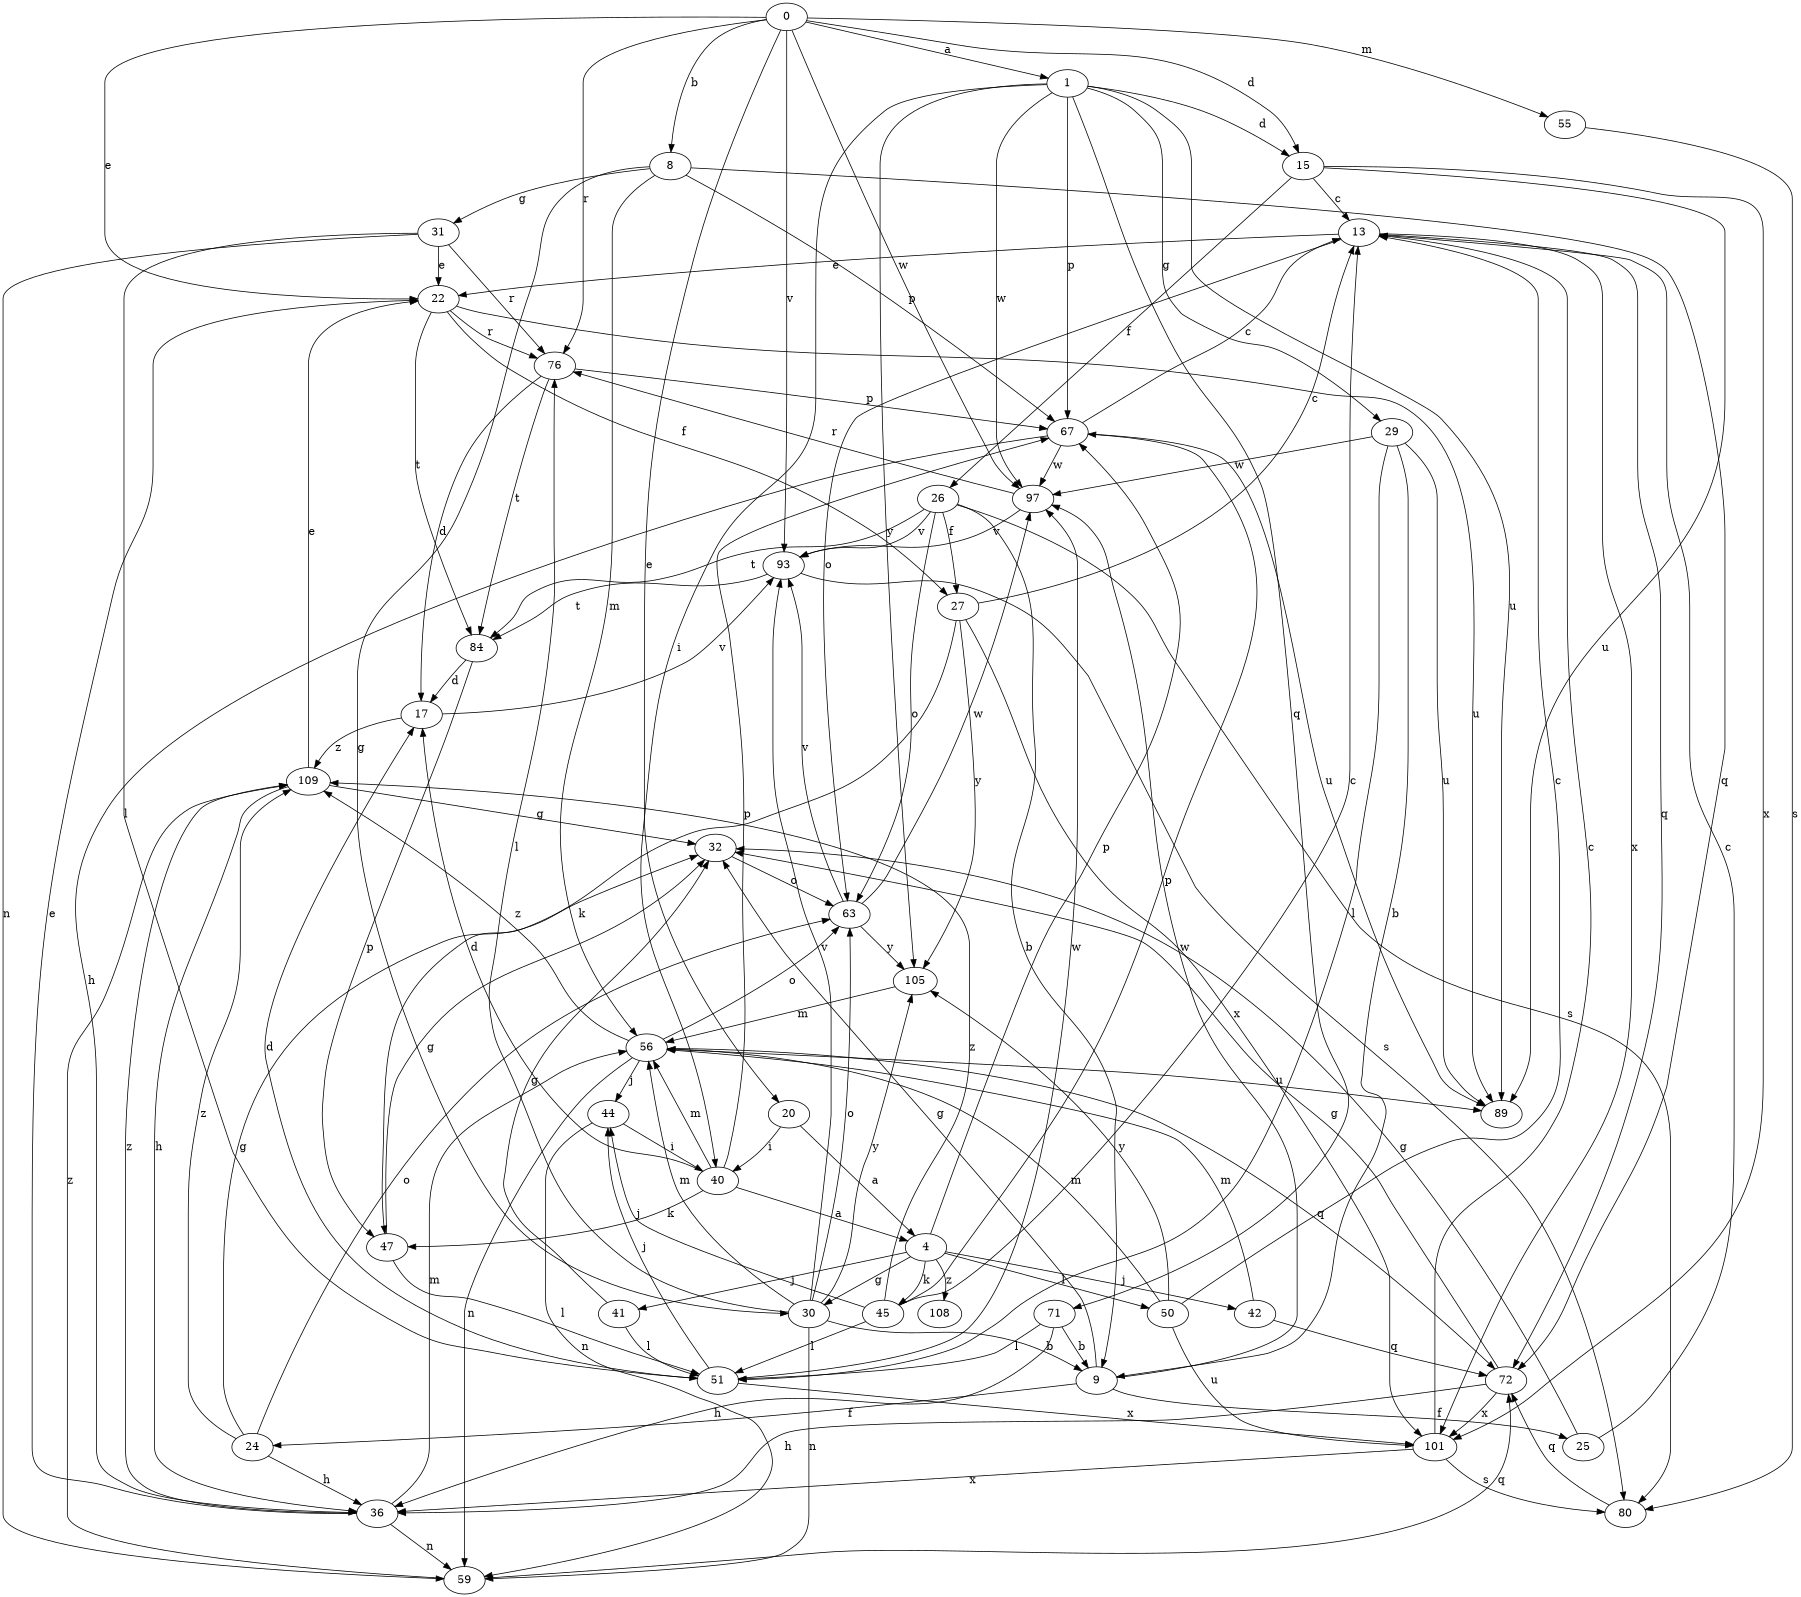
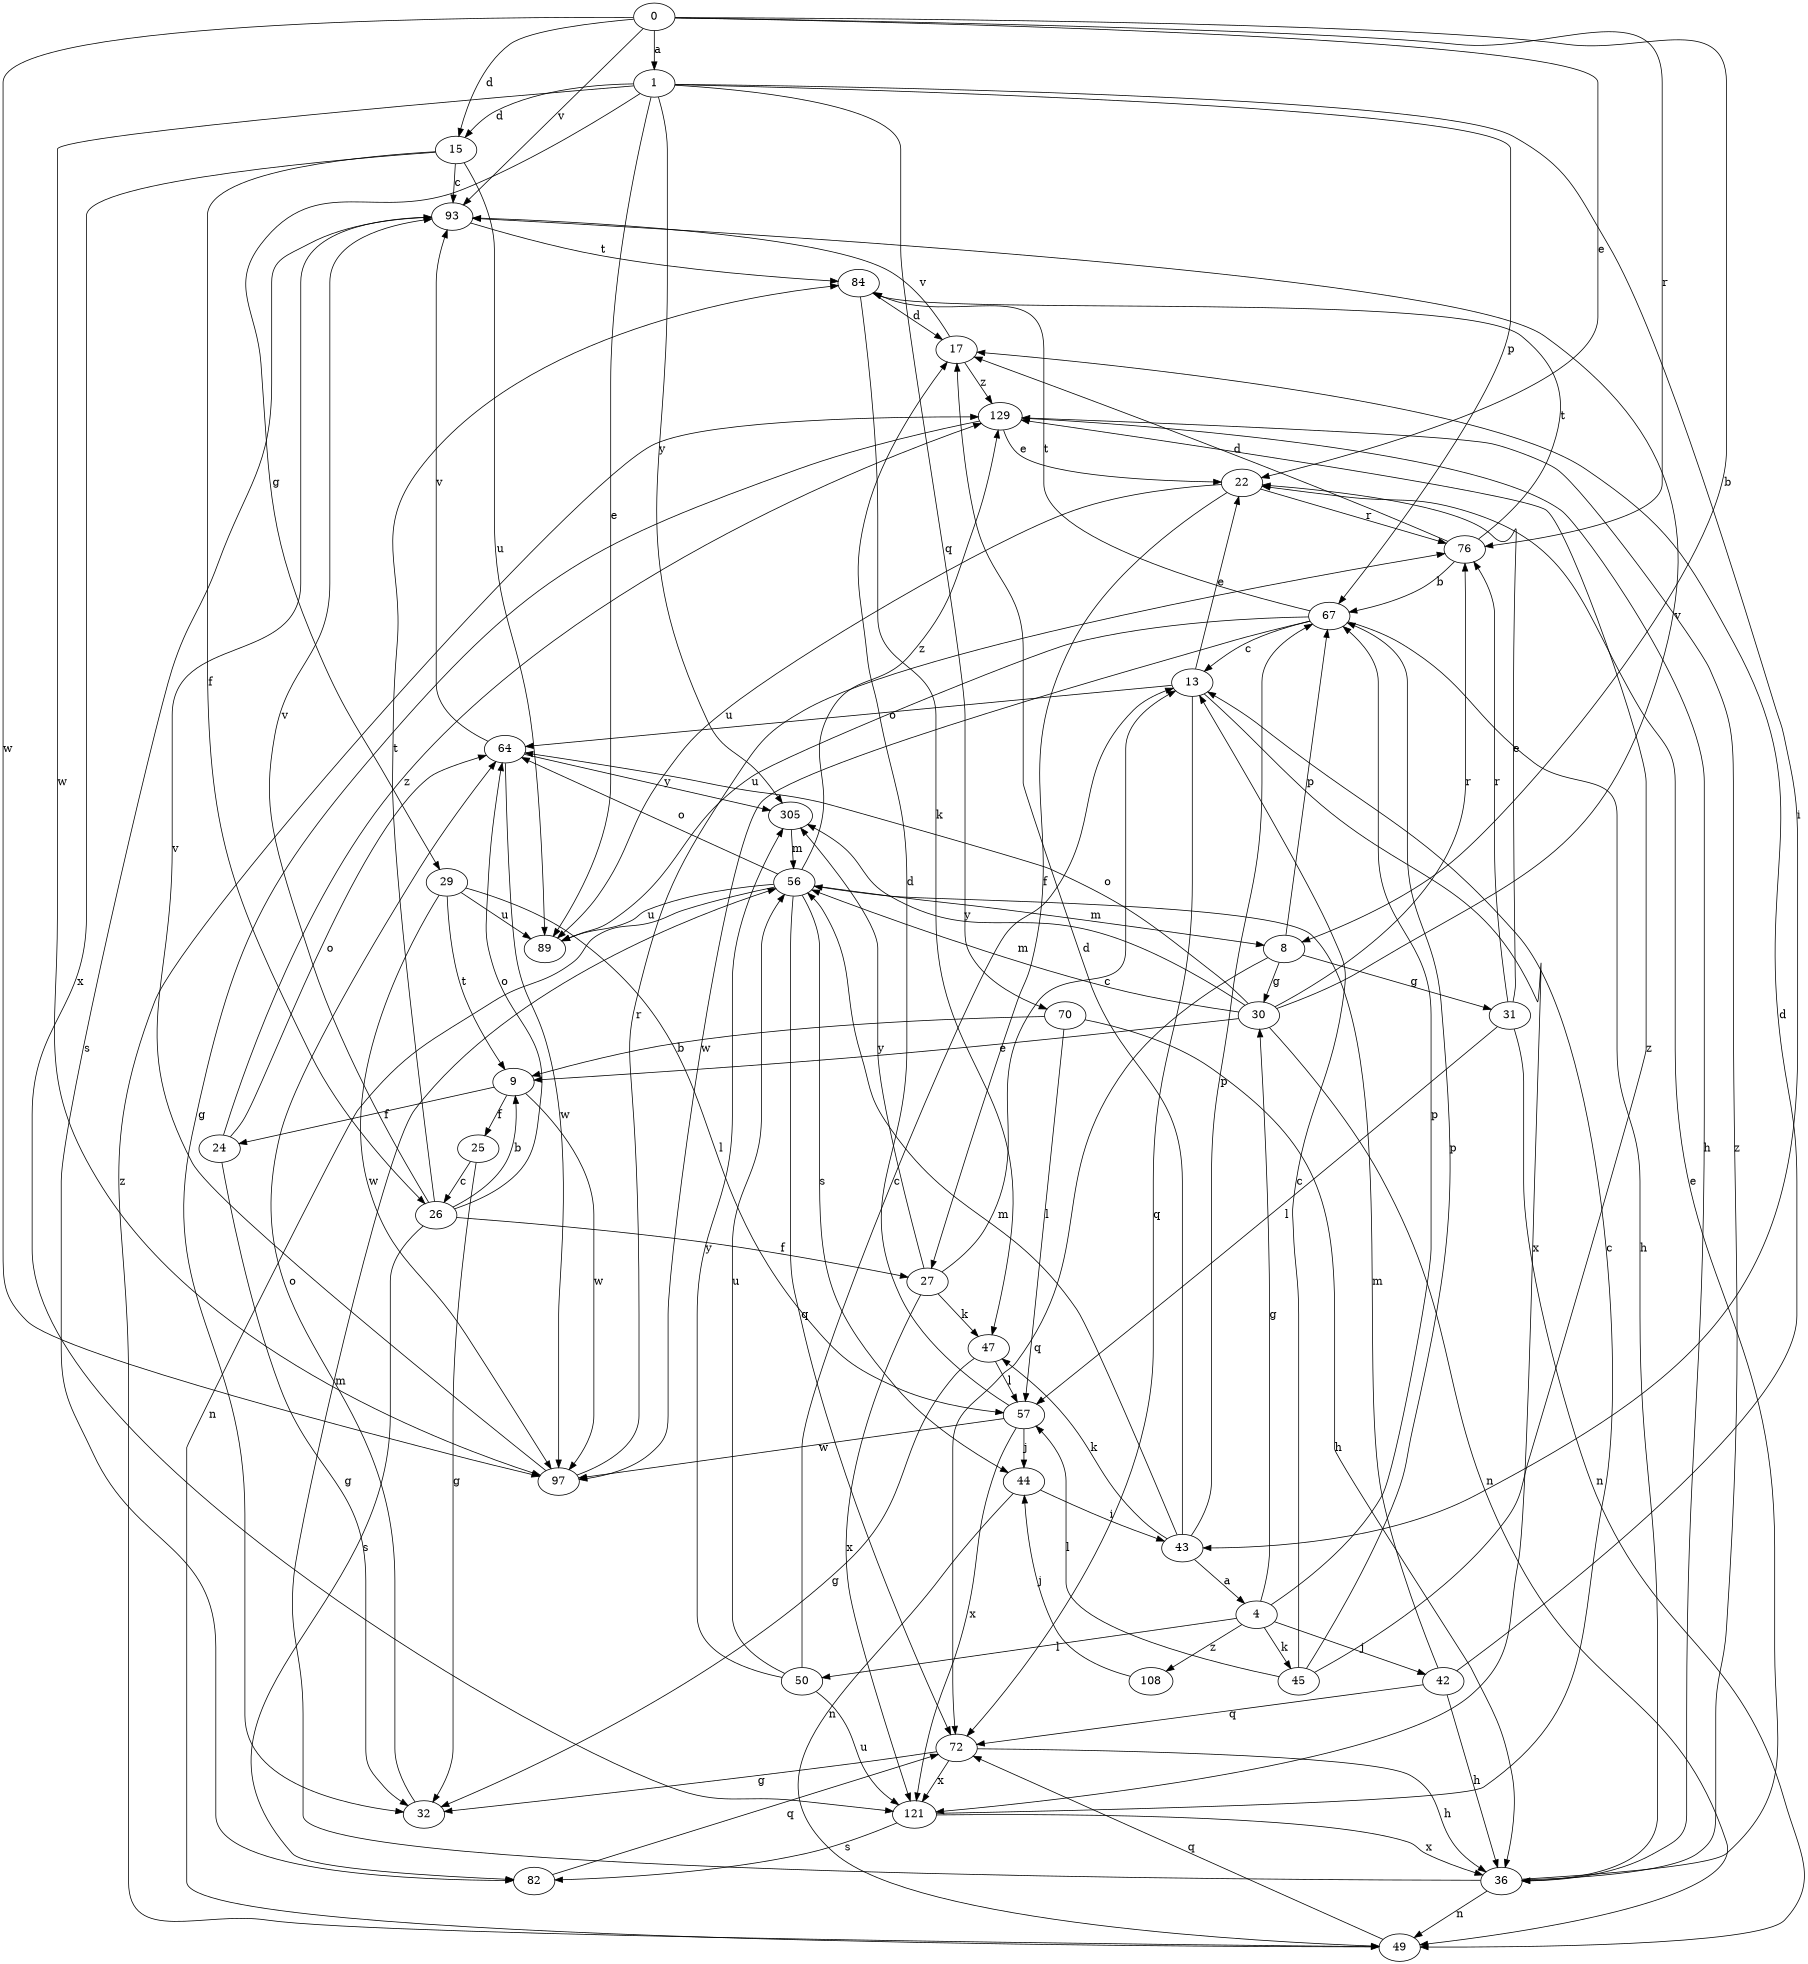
(1565, 125) -> none
(1329, 196) -> (454, 179)
(870, 399) -> (1440, 583)
(416, 473) -> (1044, 474)
(607, 605) -> (1047, 915)
(1513, 607) -> (614, 516)
(1690, 743) -> (459, 1179)
(308, 781) -> (1000, 416)
none -> (1780, 803)
(517, 848) -> (1468, 782)
(849, 915) -> (505, 749)
(1396, 915) -> (464, 982)
(370, 948) -> (939, 816)
(915, 981) -> (791, 816)
(632, 1081) -> (823, 1182)
(924, 1112) -> none
(789, 1114) -> none
(718, 1181) -> (1182, 1548)
(1076, 1181) -> (736, 1282)
(707, 1253) -> (1047, 1611)
(619, 1314) -> none
(1055, 1314) -> (1065, 1016)
(1050, 1347) -> (1003, 1049)
(718, 1381) -> (1024, 1415)
(1435, 1447) -> (915, 1814)
(311, 1479) -> (1471, 1778)
(1625, 1514) -> (534, 1881)
(465, 1580) -> (1400, 1948)
